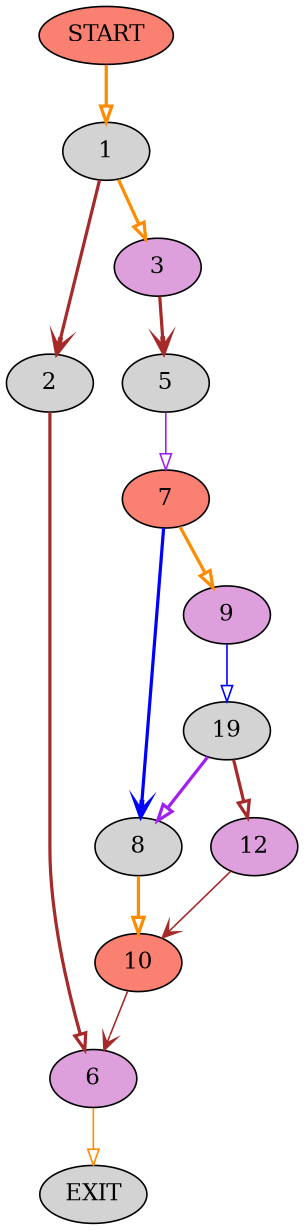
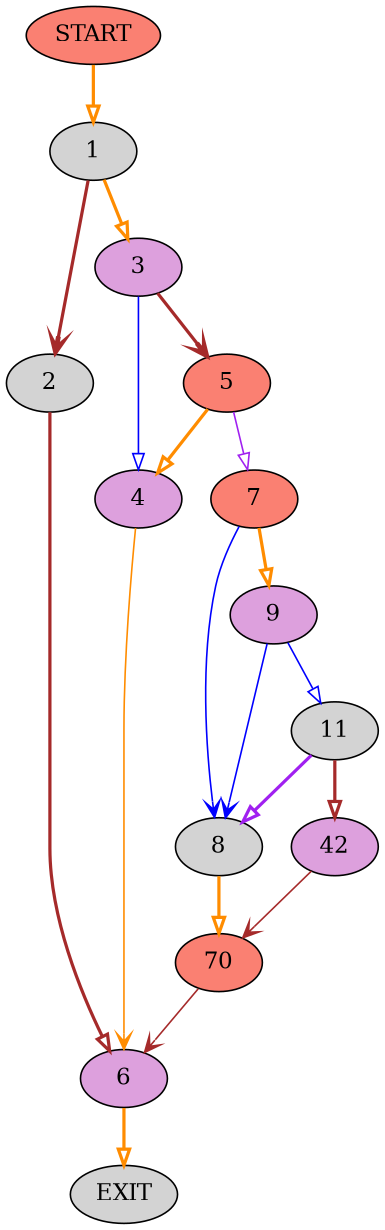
(166, 383) -> (227, 383)
none -> (138, 499)
(153, 665) -> (207, 661)
none -> (248, 723)
(227, 731) -> (335, 731)
(254, 847) -> (335, 847)
(138, 963) -> (219, 963)
(93, 1129) -> (124, 1129)
